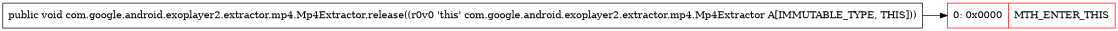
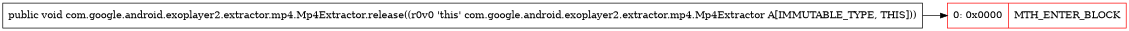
(1062, 15) -> (1067, 15)
